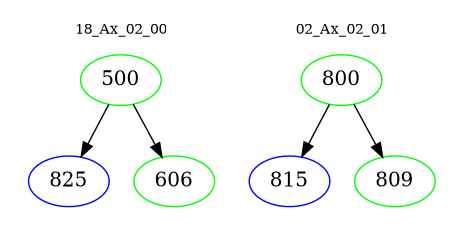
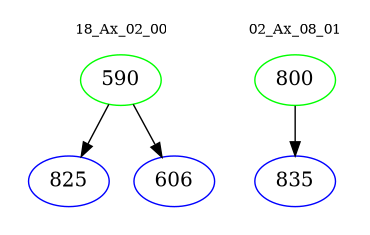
(342, 30) -> (295, 30)
(121, 80) -> (121, 80)
(174, 181) -> (174, 181)
(290, 181) -> (295, 181)
(395, 181) -> none
